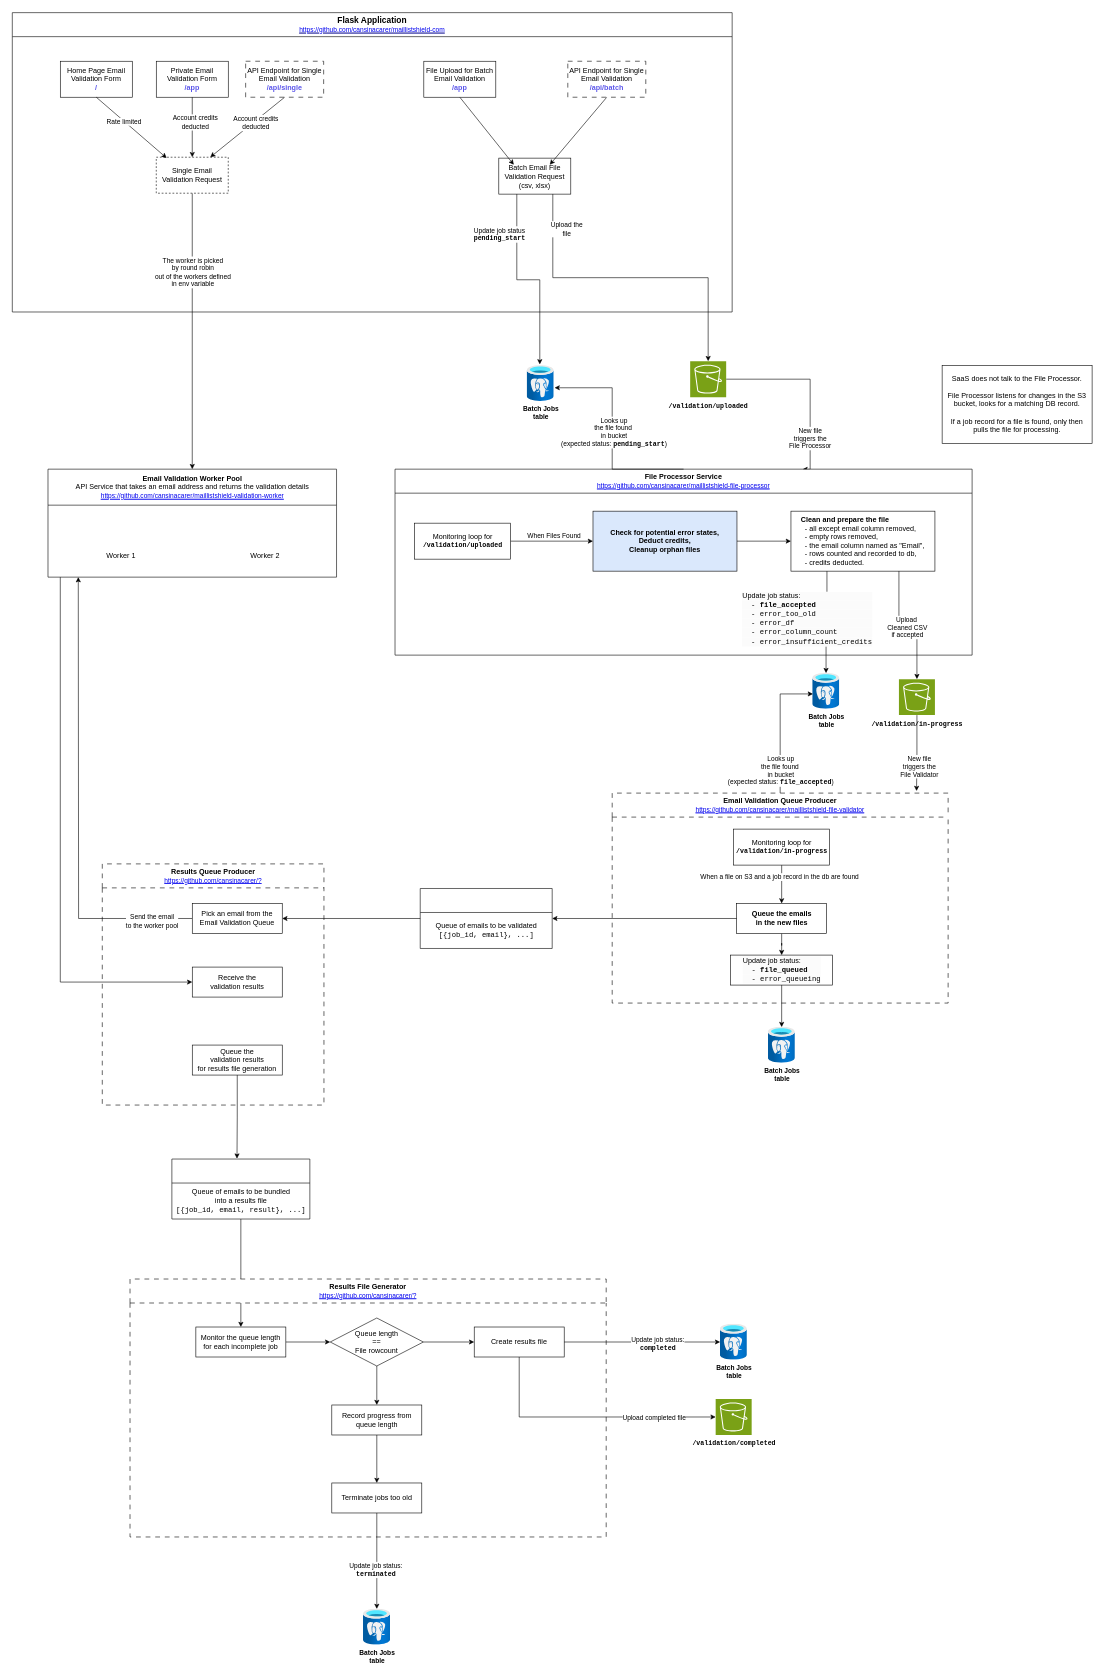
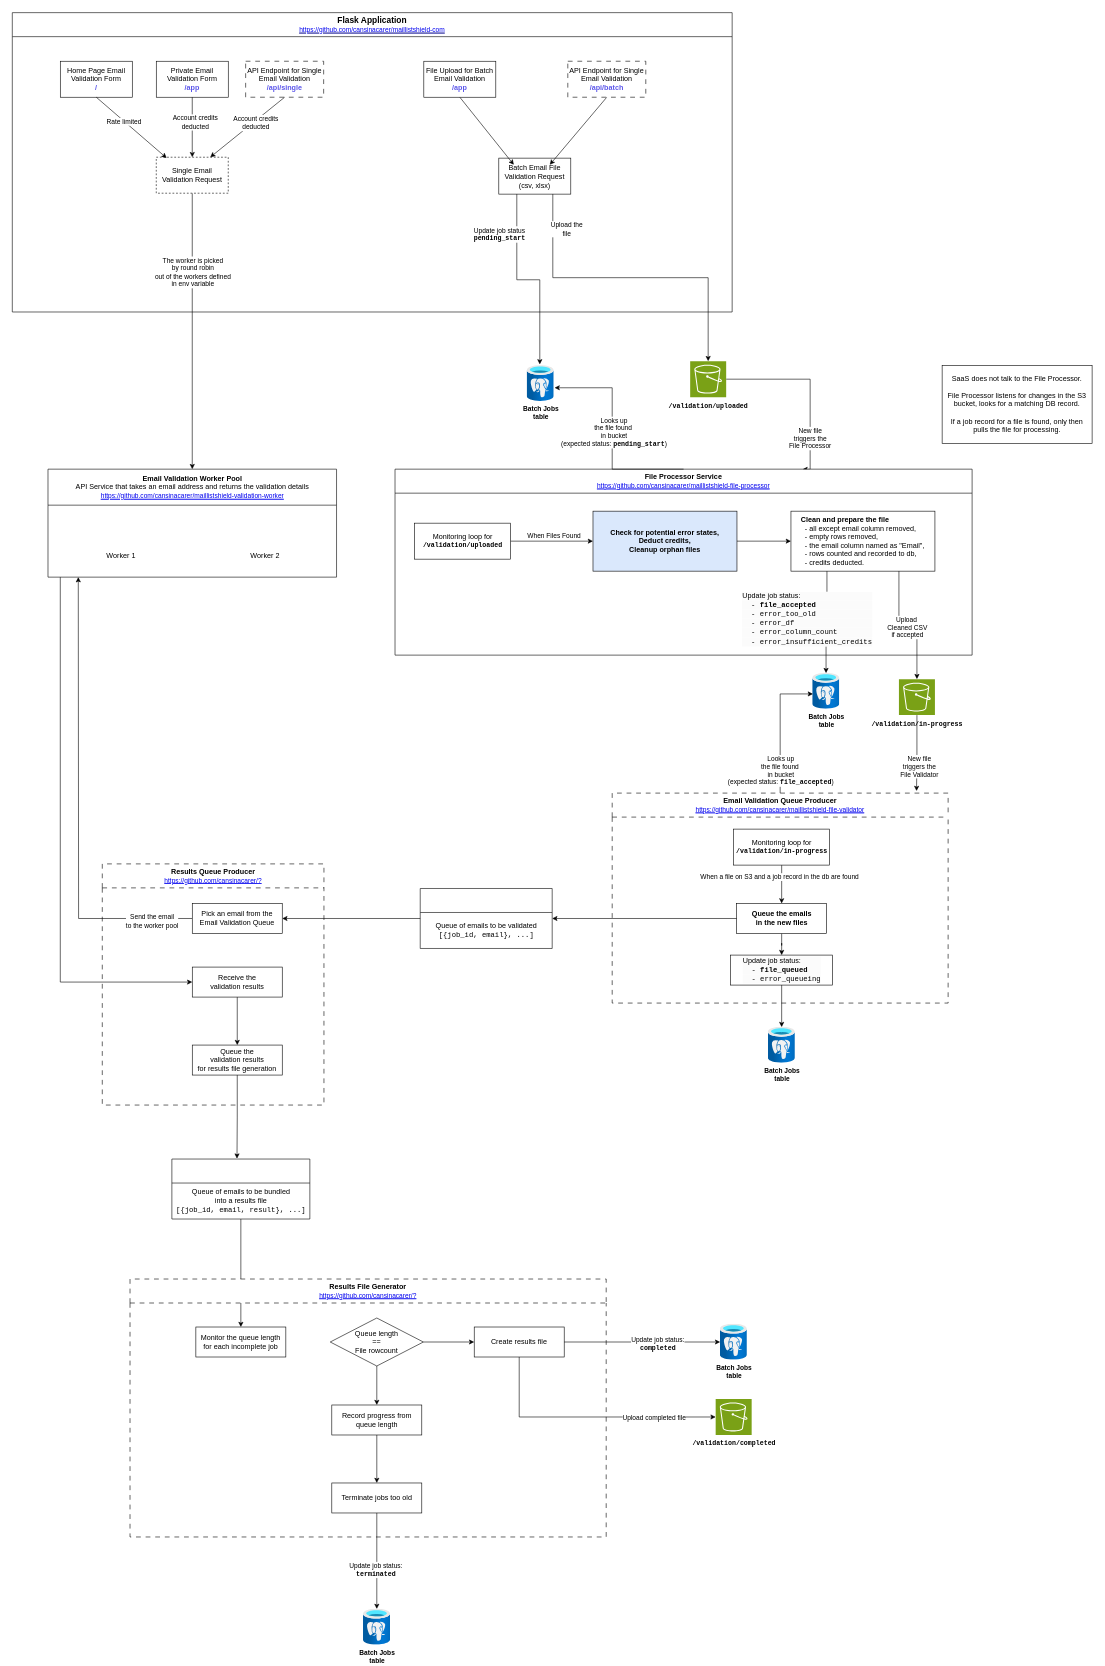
none -> (237, 1039)
(324, 1342) -> none
